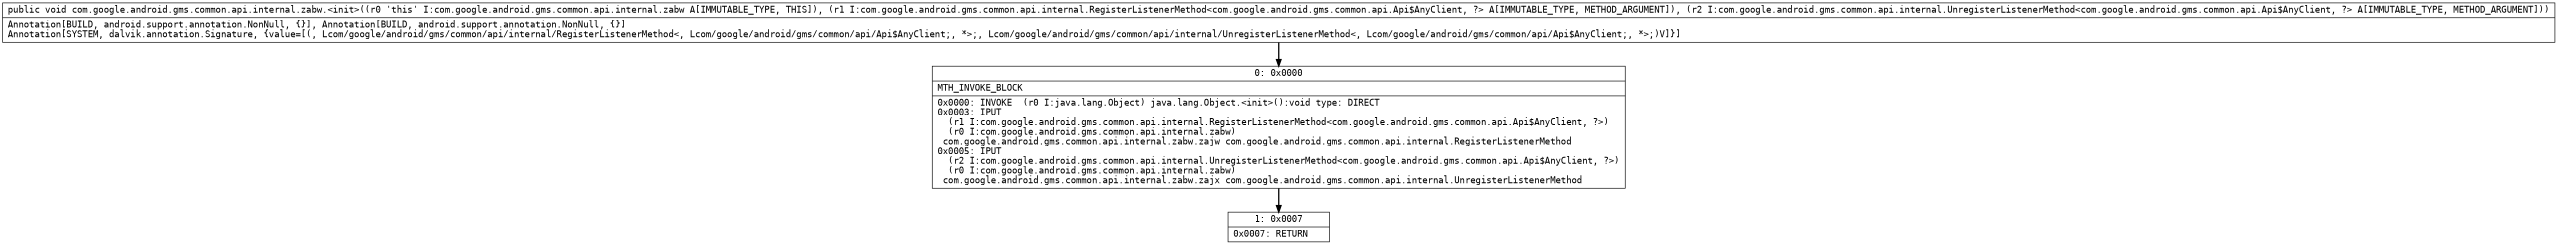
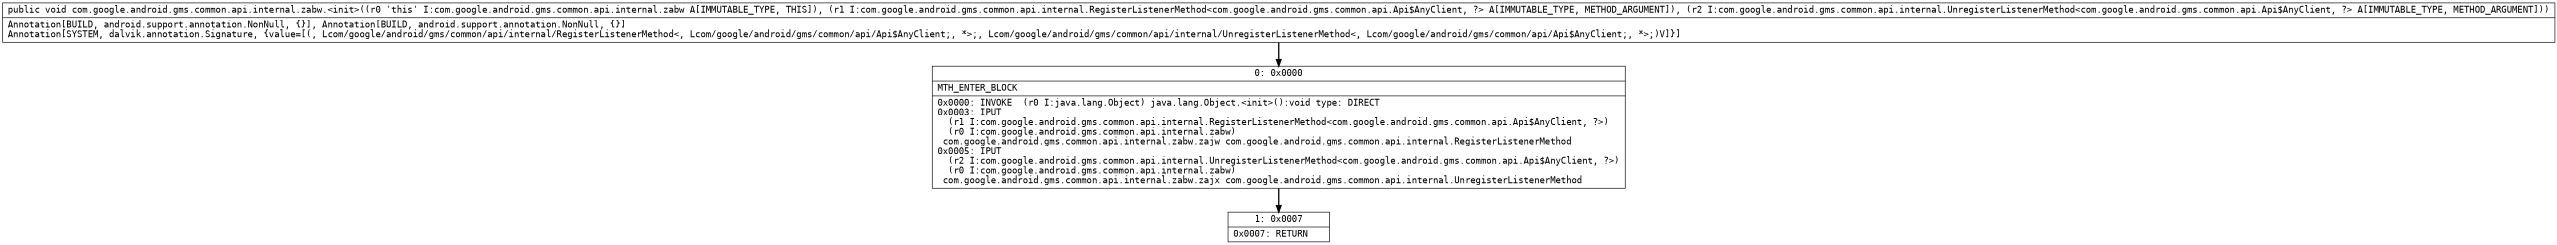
(980, 88) -> (977, 88)
